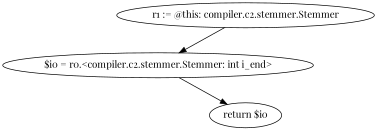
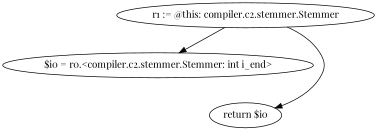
(200, 89) -> (324, 68)
